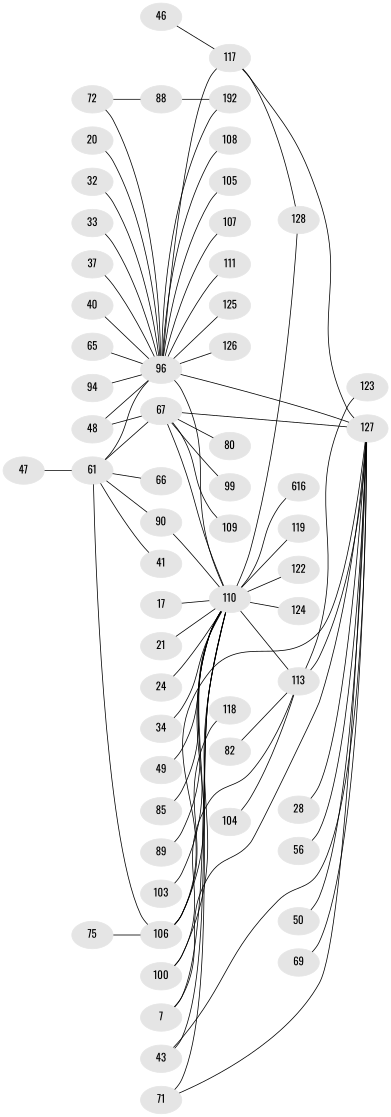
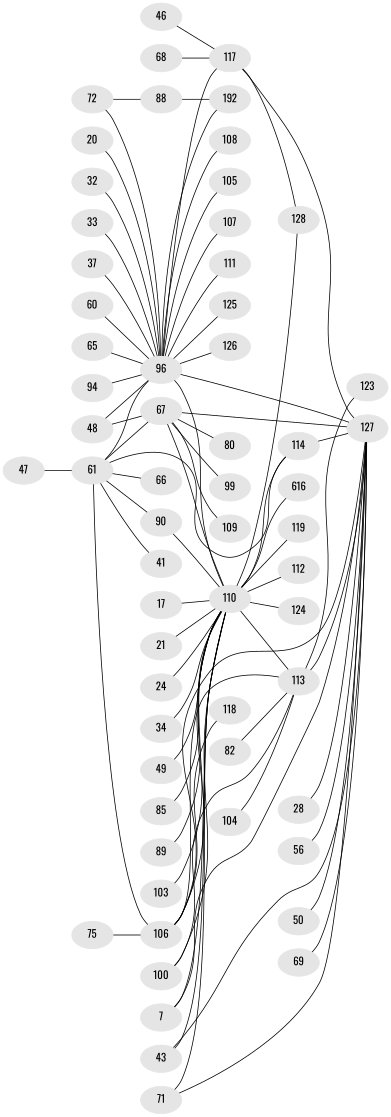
none -> (161, 58)
(92, 306) -> (92, 306)
none -> (299, 446)
(299, 570) -> (299, 570)
none -> (192, 747)
